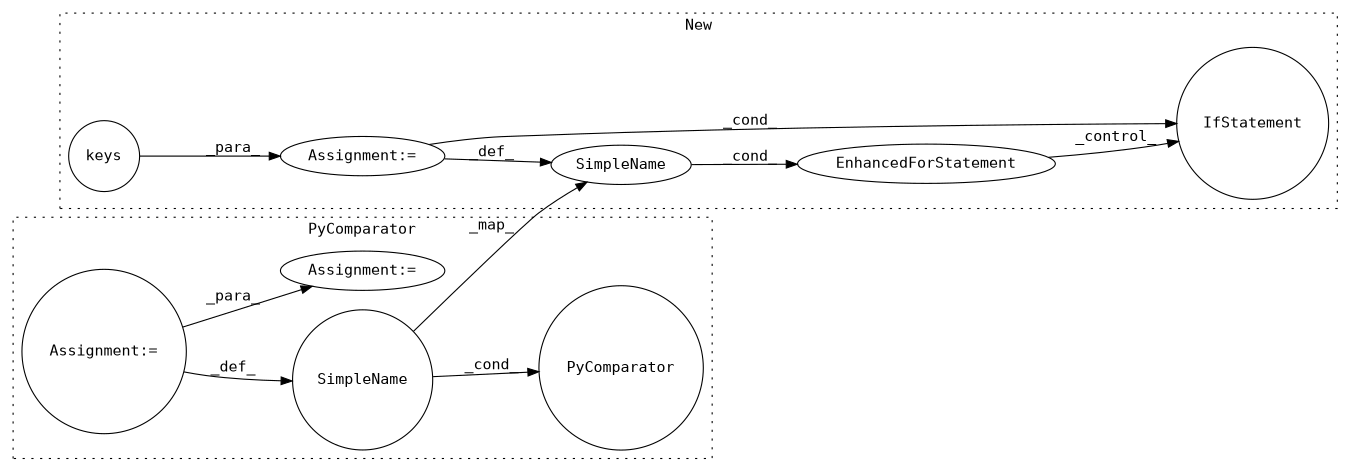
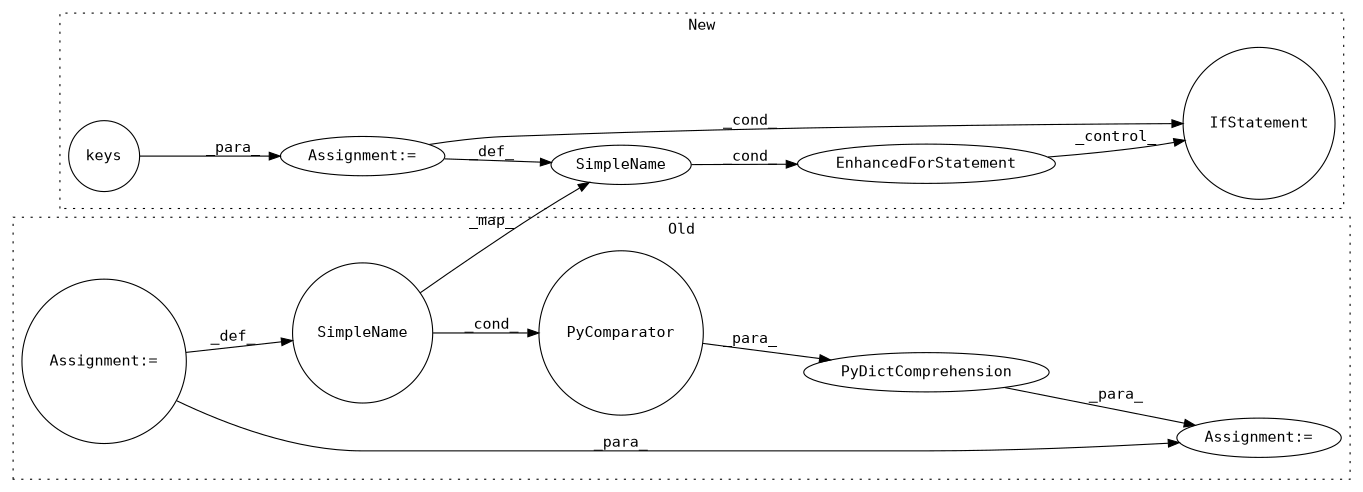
(363, 230) -> (682, 230)
none -> (926, 372)
